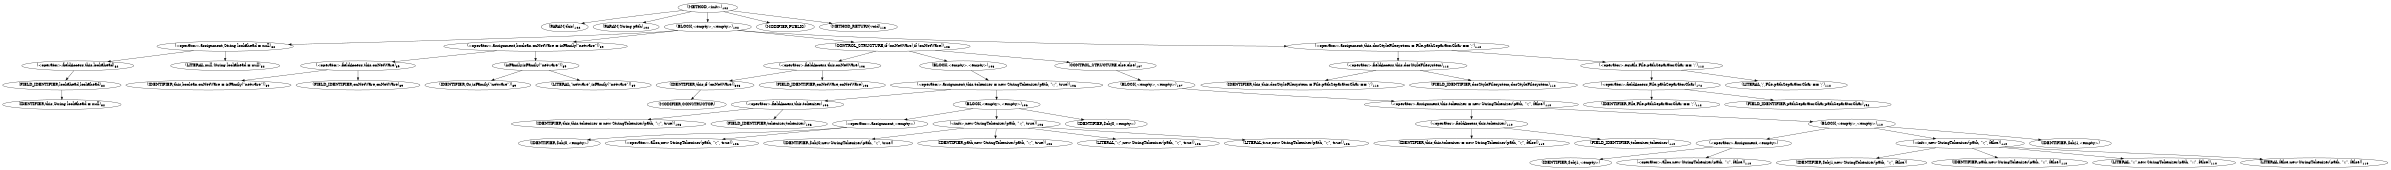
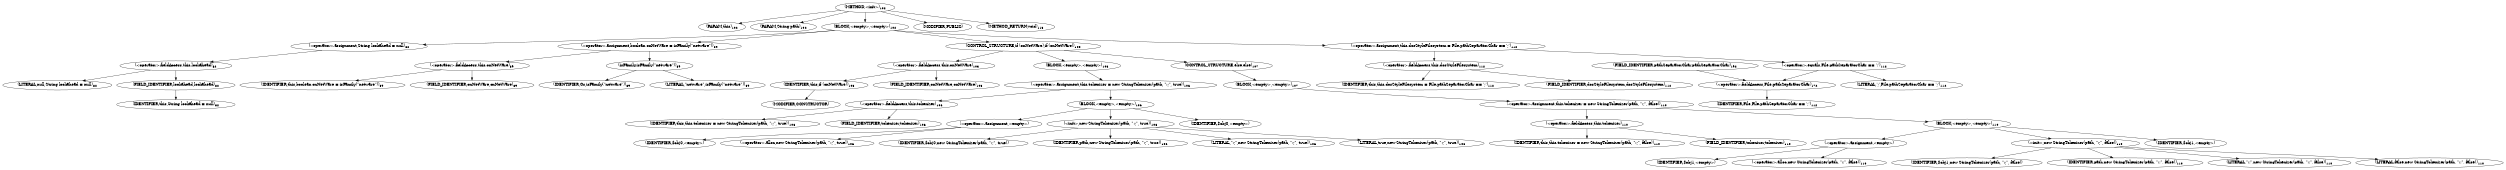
(225, 55) -> (118, 75)
(738, 85) -> (852, 85)
(1728, 95) -> (1720, 75)
